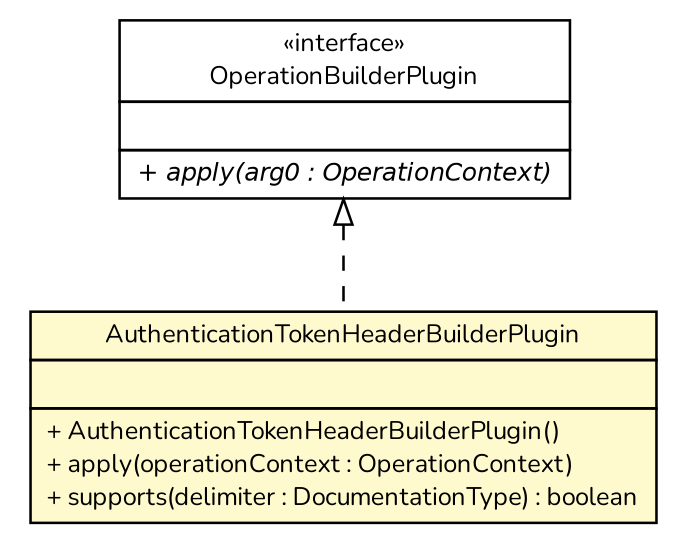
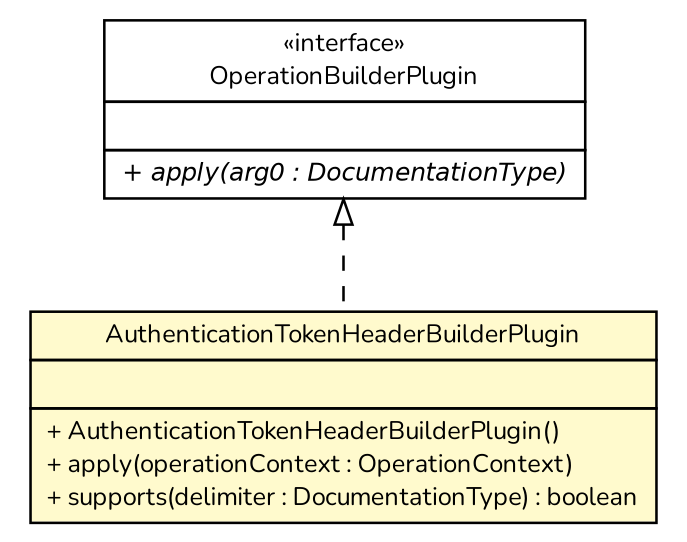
(345, 173) -> (345, 173)
